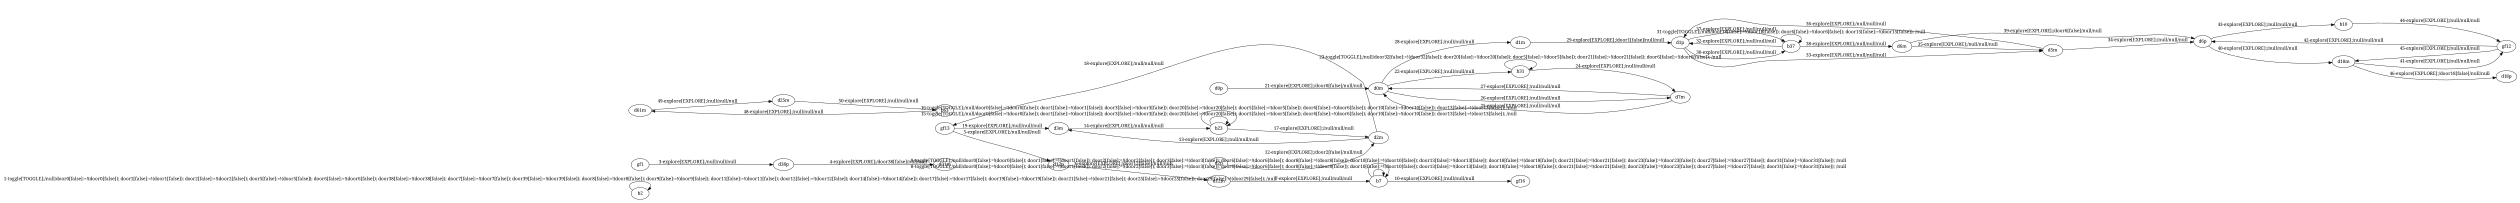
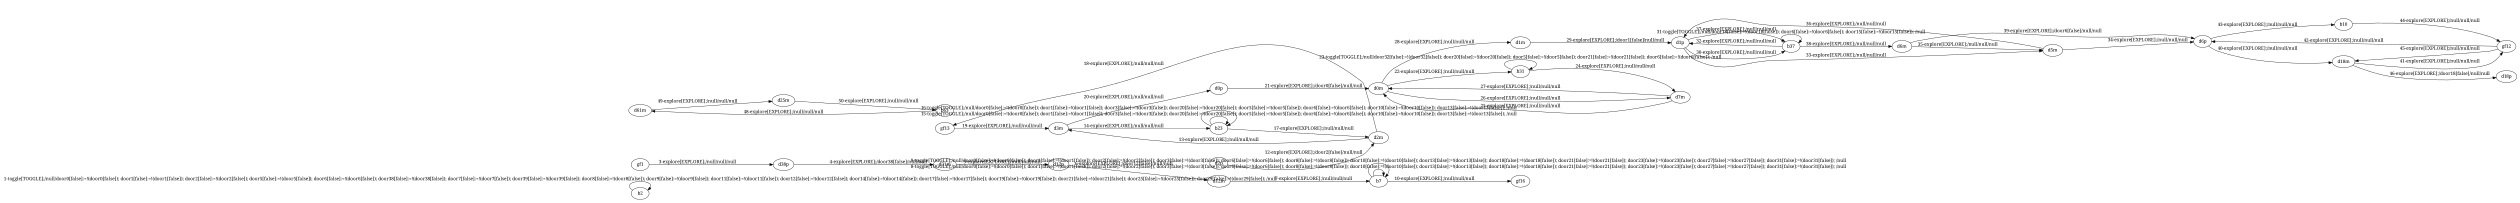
none -> (1136, 106)
(1000, 146) -> (1001, 165)
